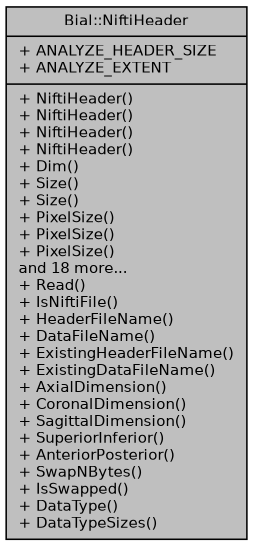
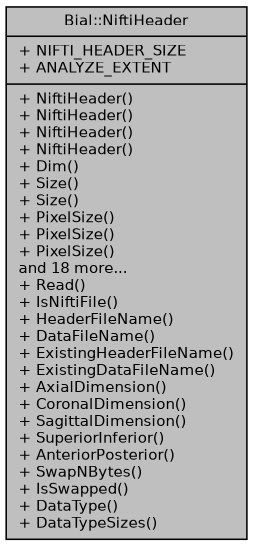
(118, 51) -> (103, 51)
